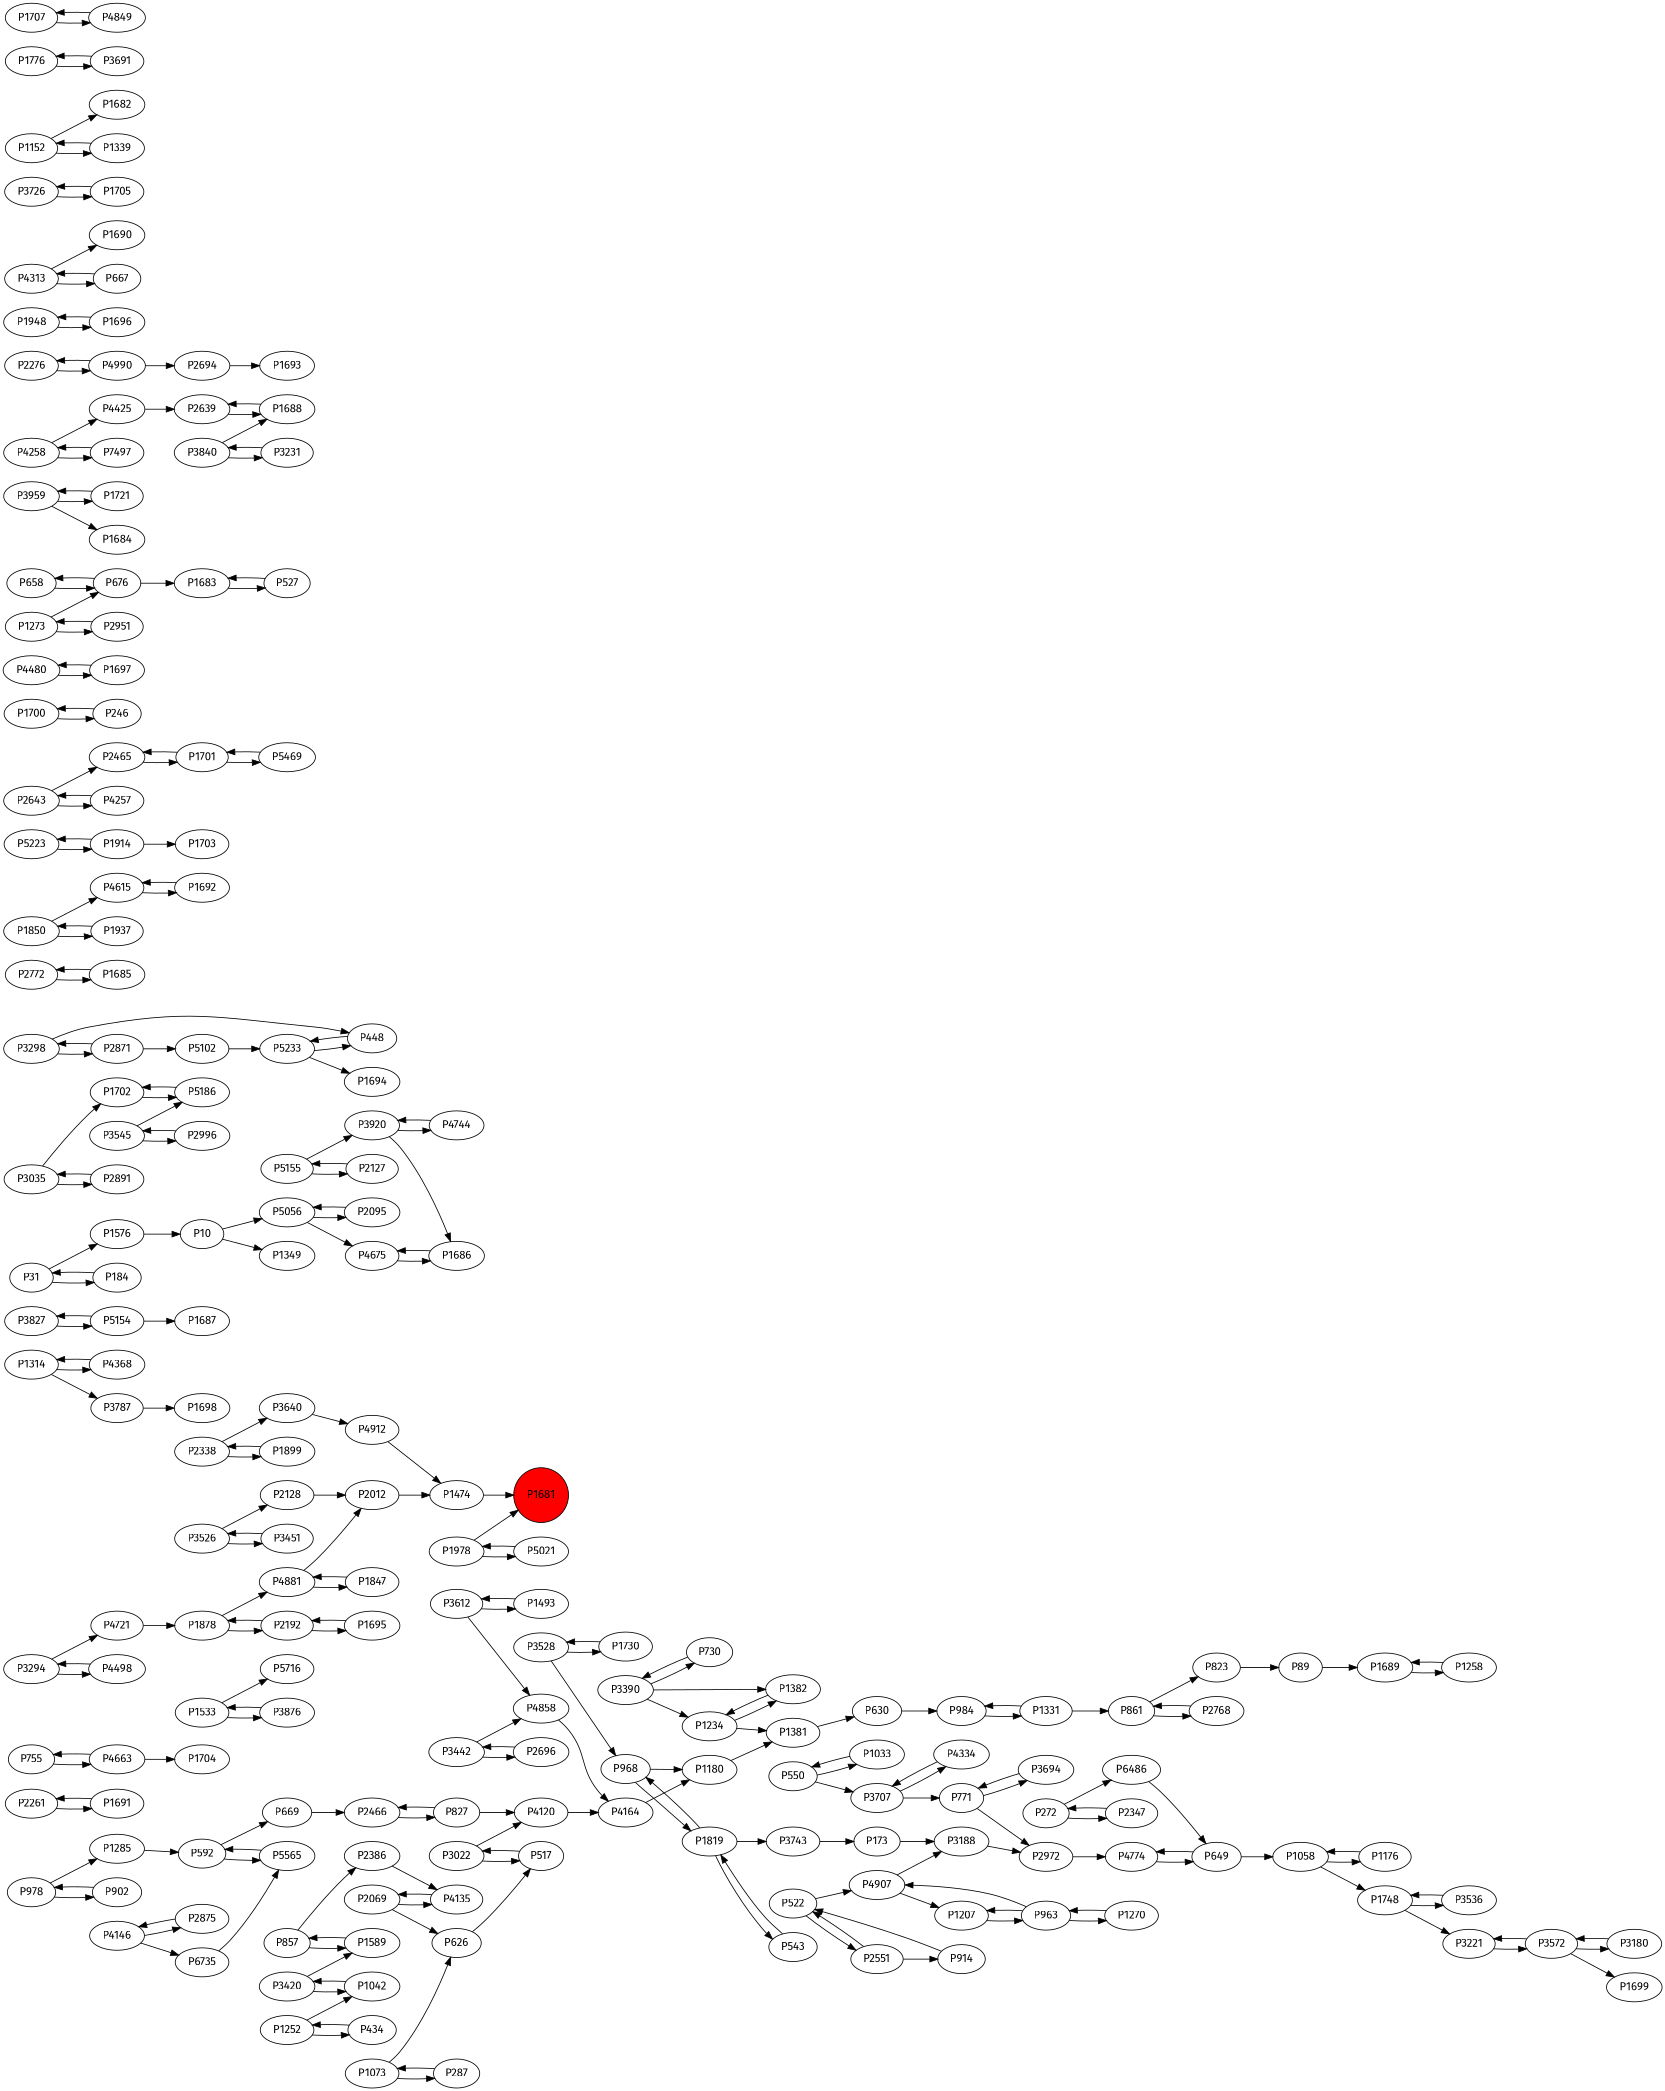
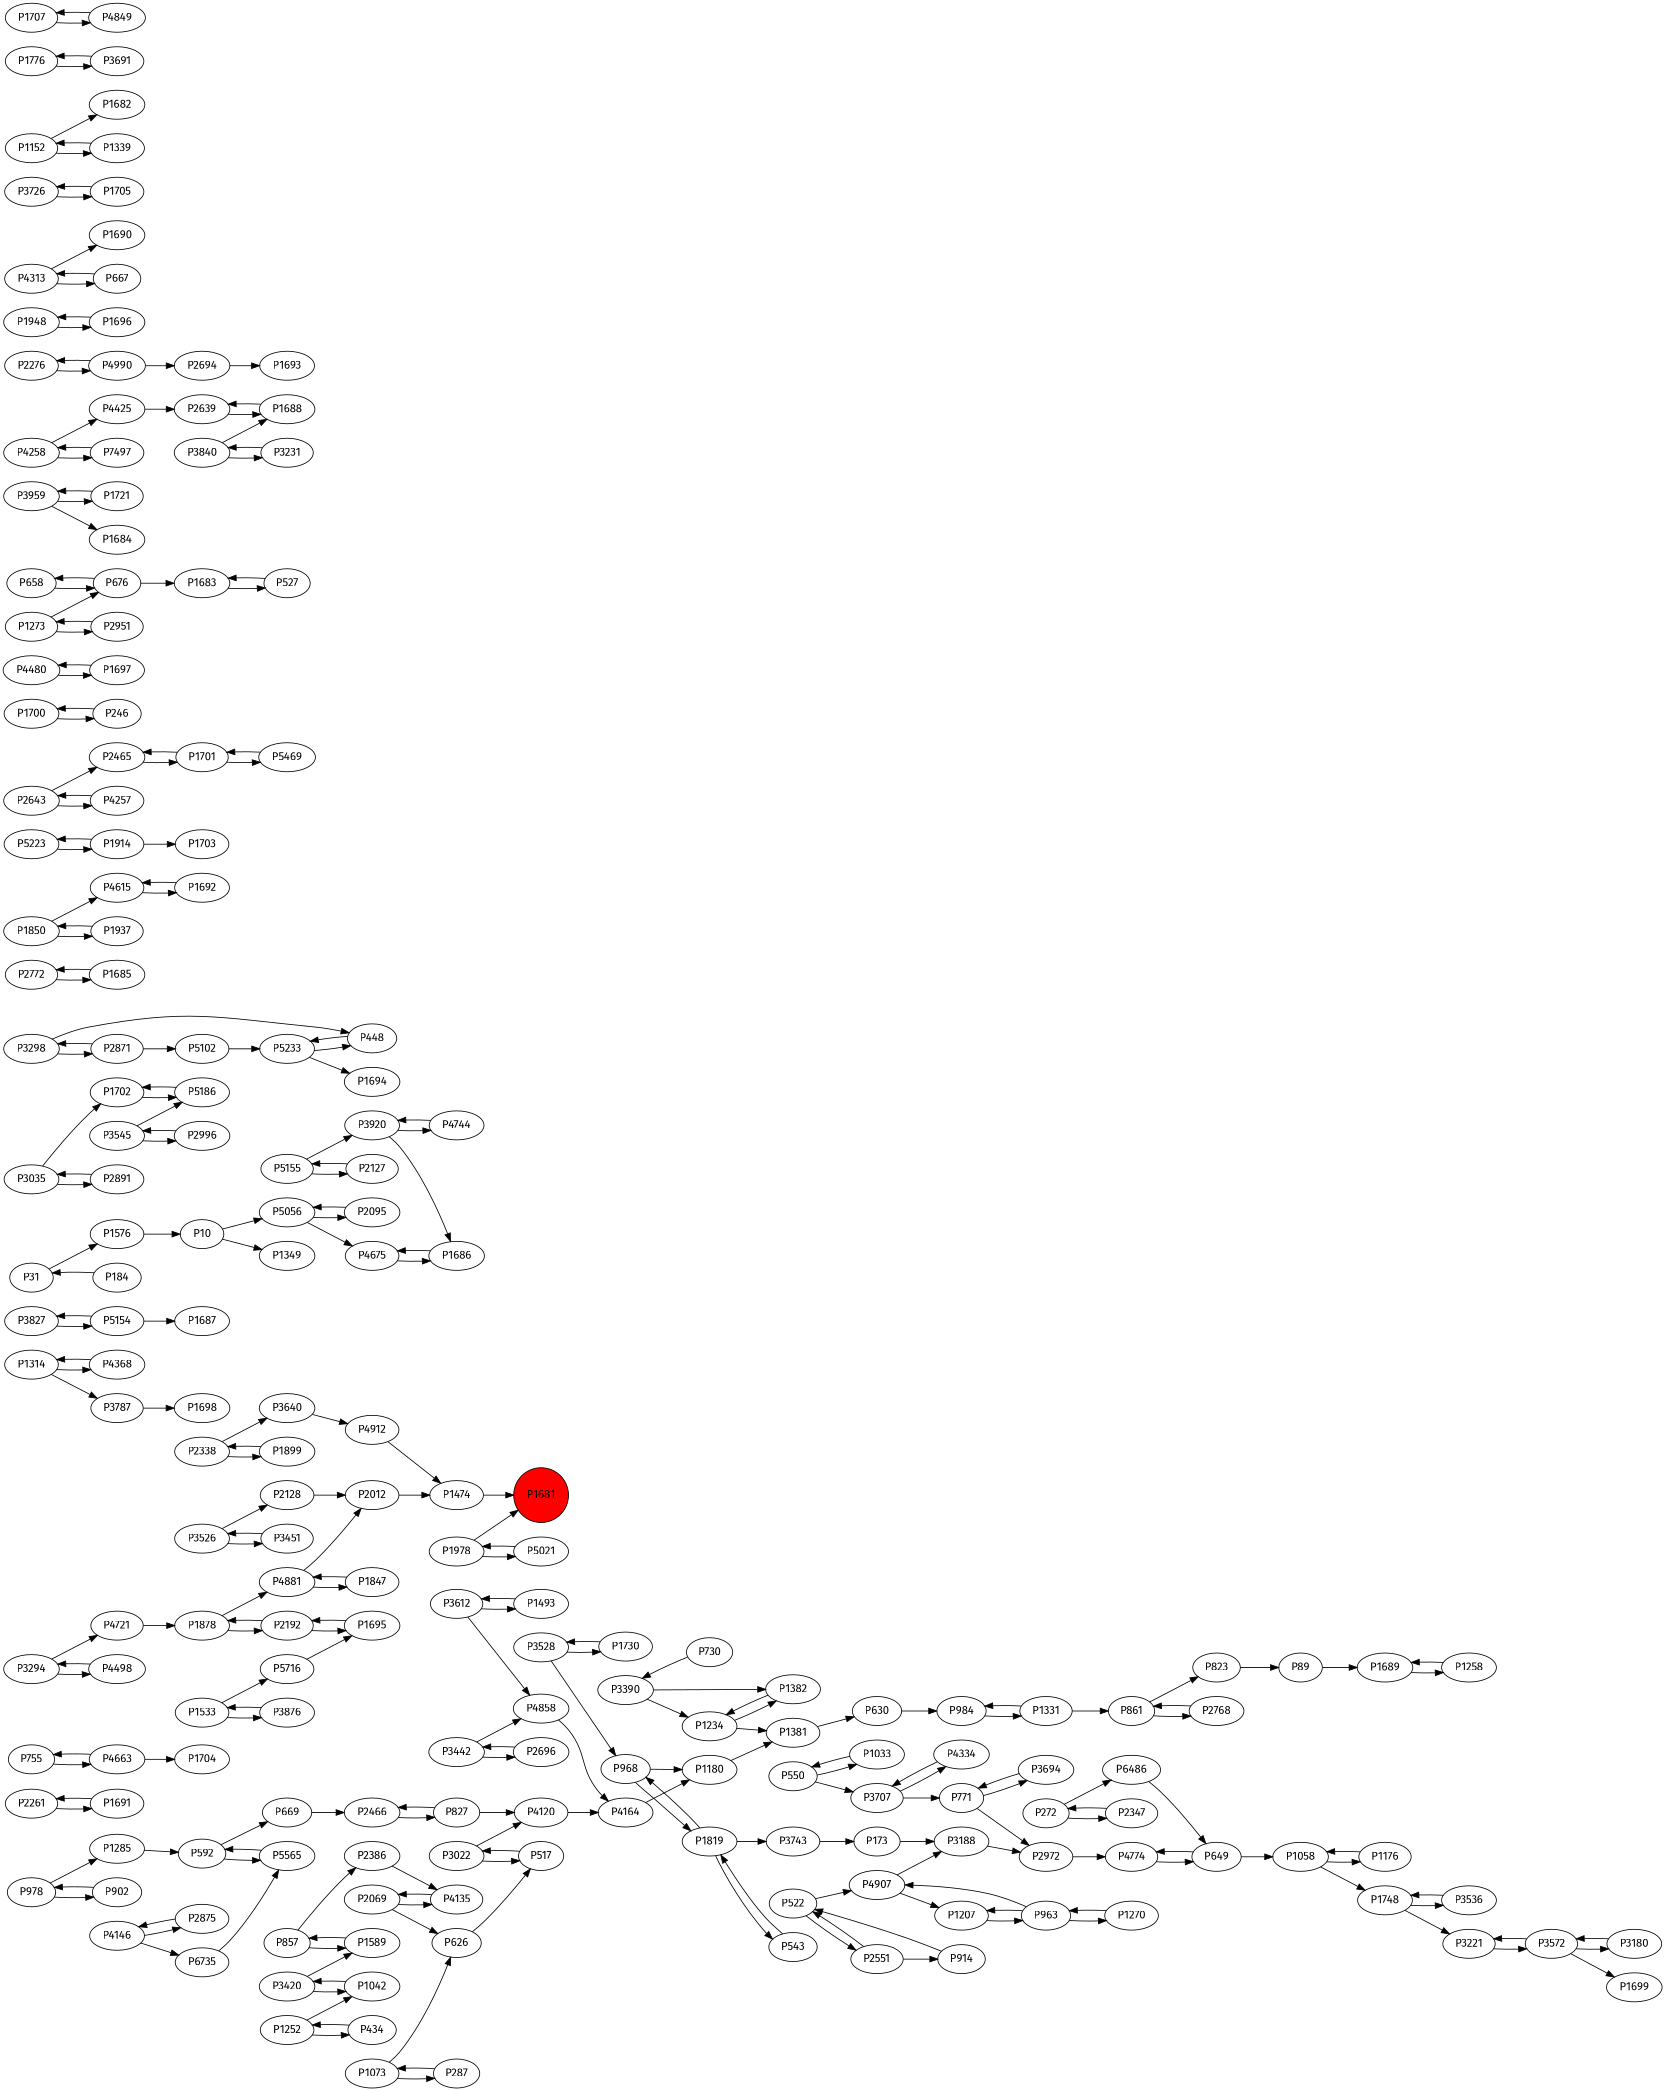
(69, 1283) -> none
none -> (326, 1649)
(669, 1676) -> none
